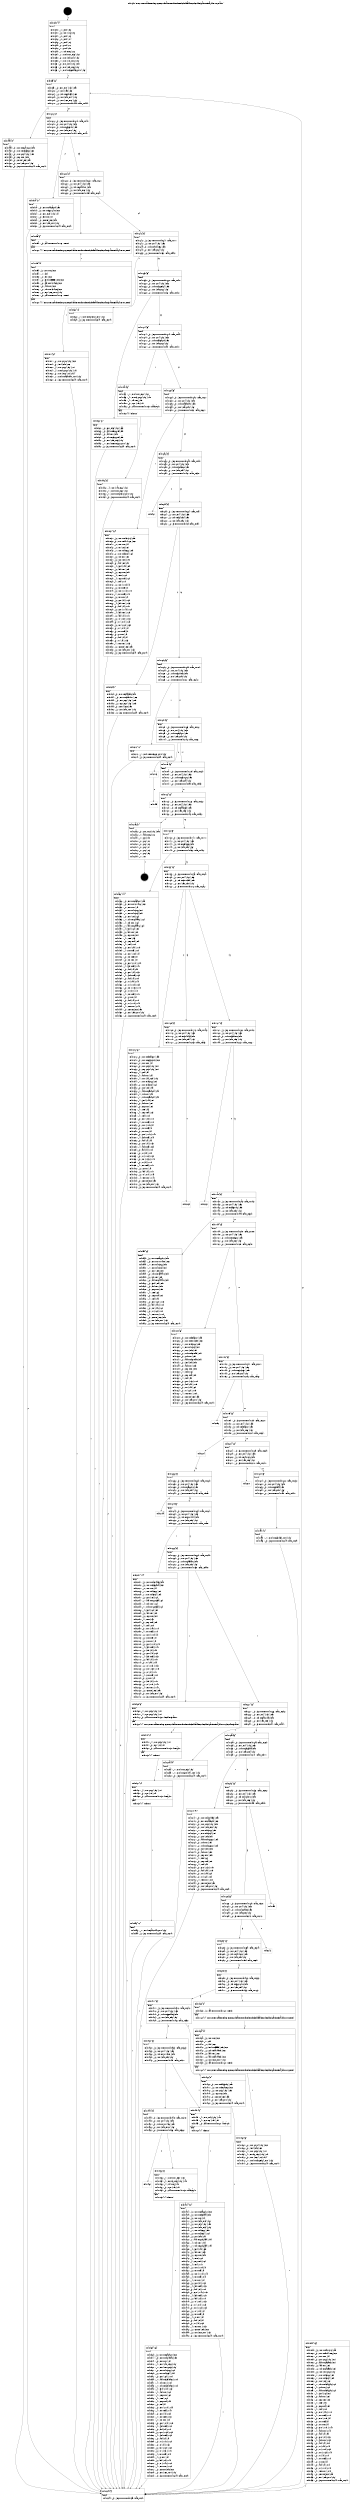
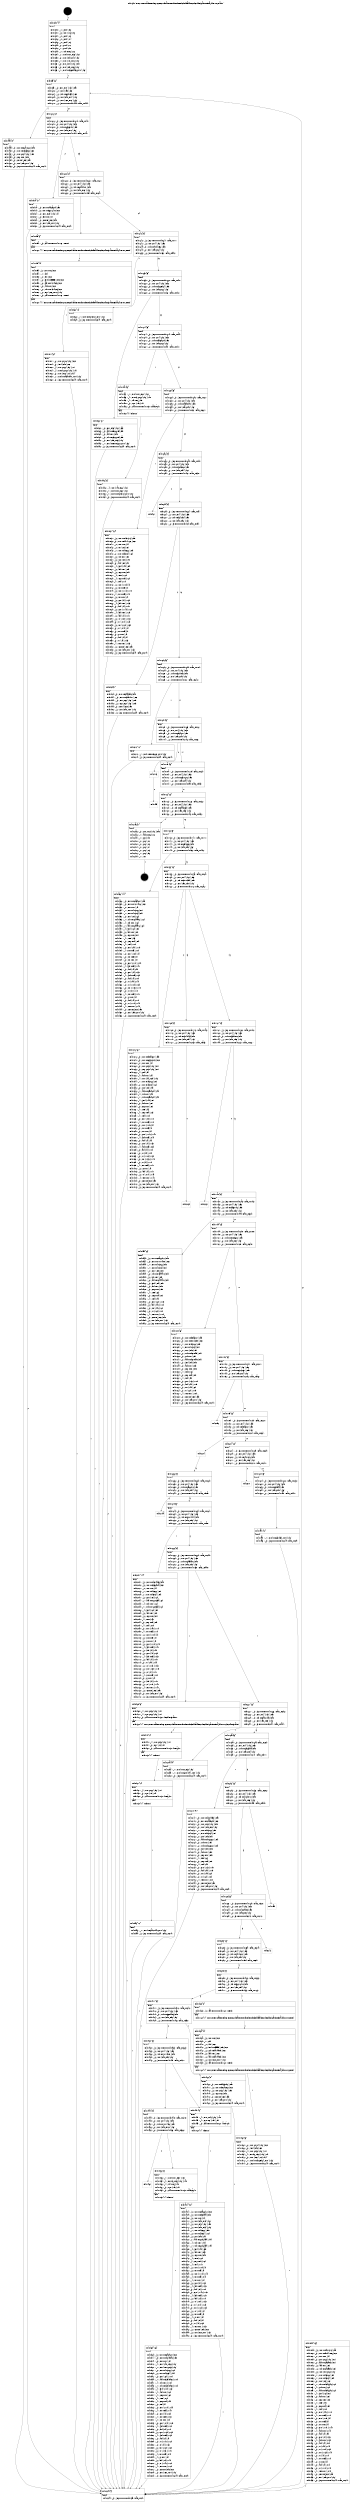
(81, 258) -> (79, 257)
(246, 1851) -> (241, 1850)
